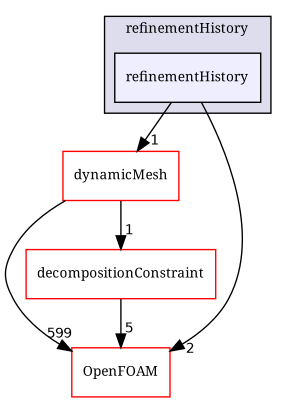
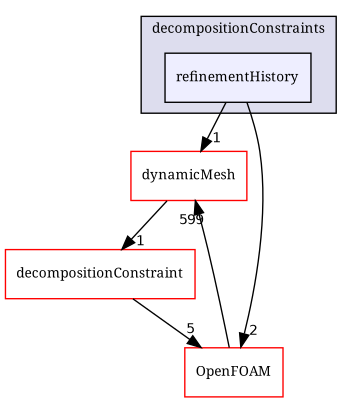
(188, 29) -> (239, 29)
(6, 271) -> (215, 281)
